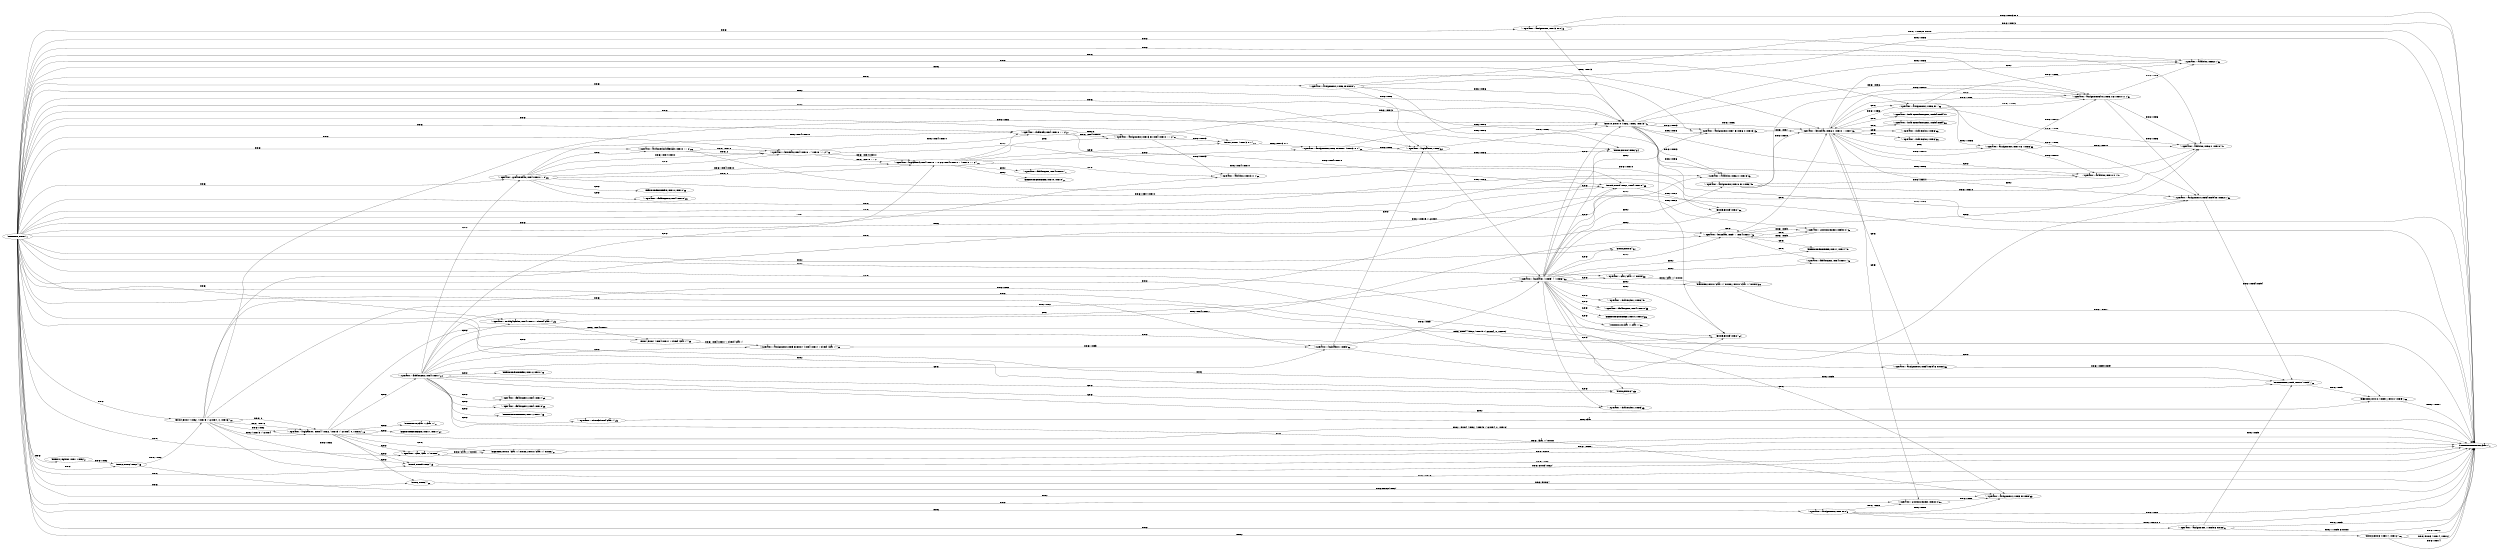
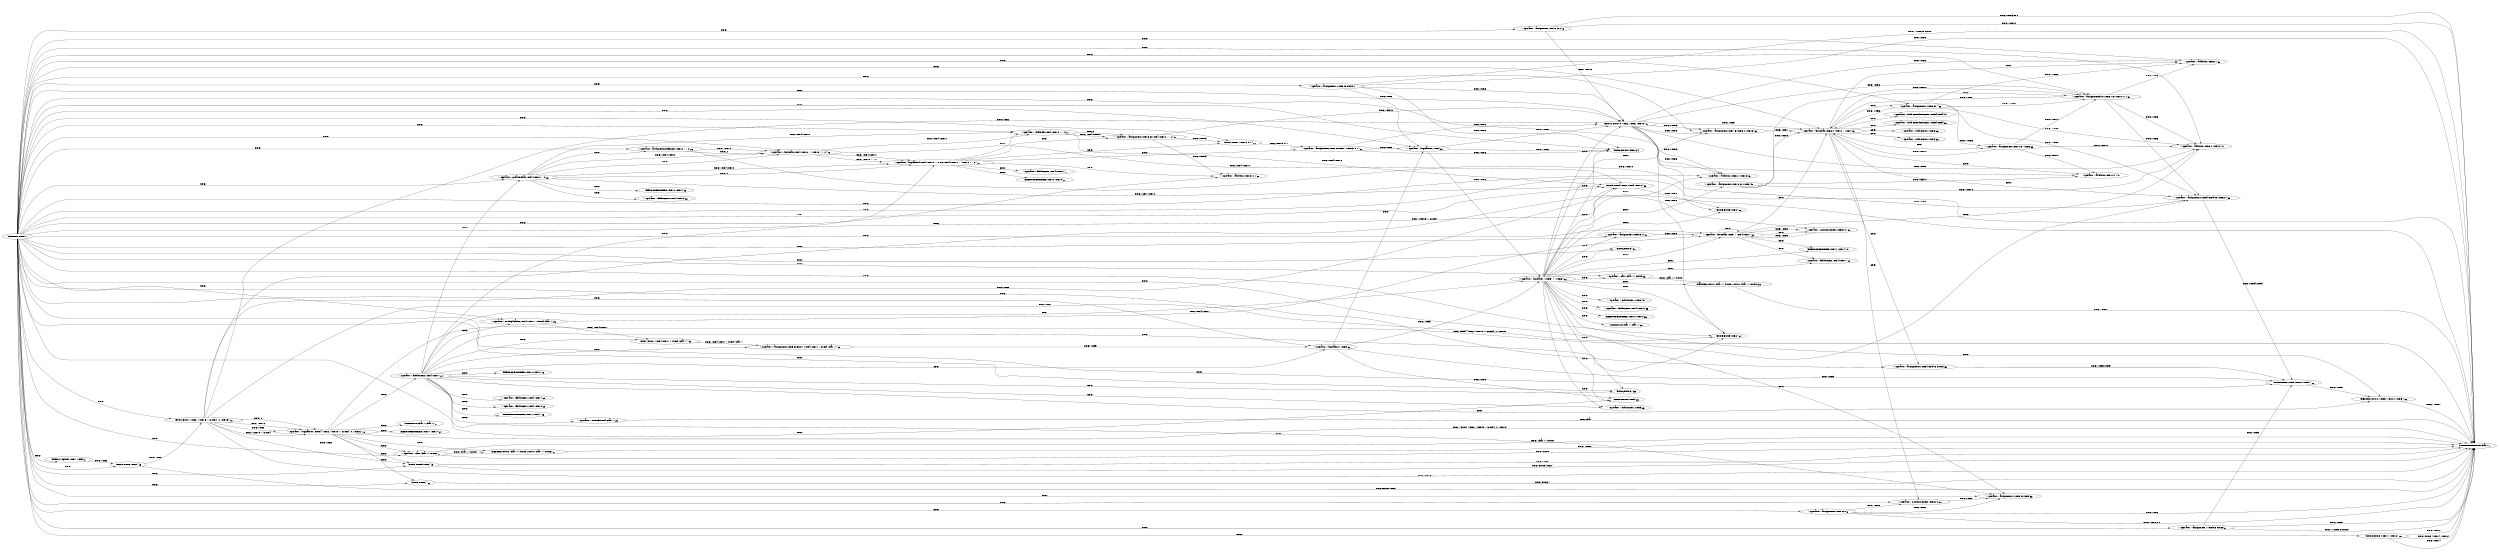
none -> (1528, 150)
none -> (1626, 235)
none -> (1626, 400)
